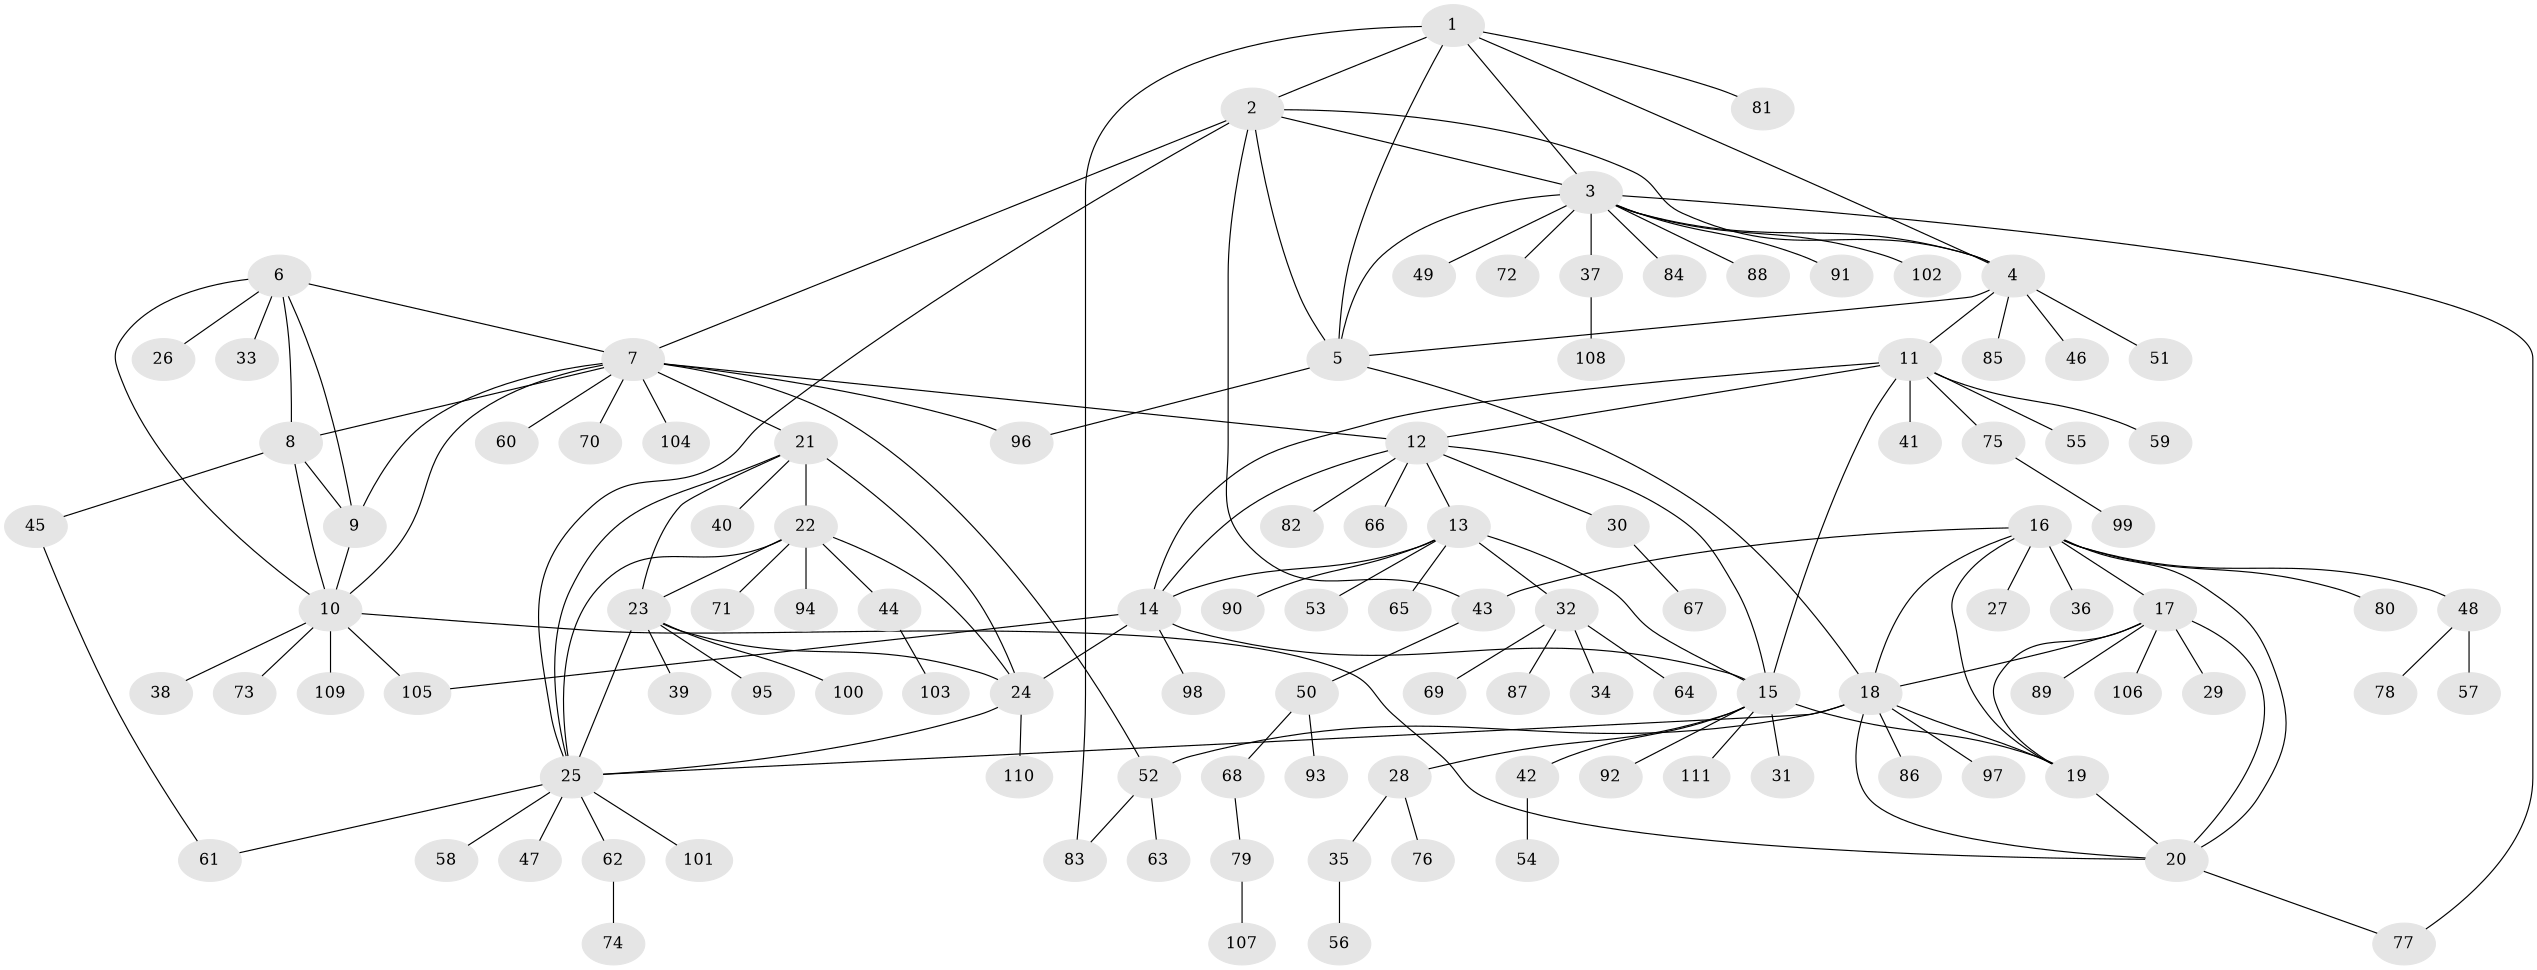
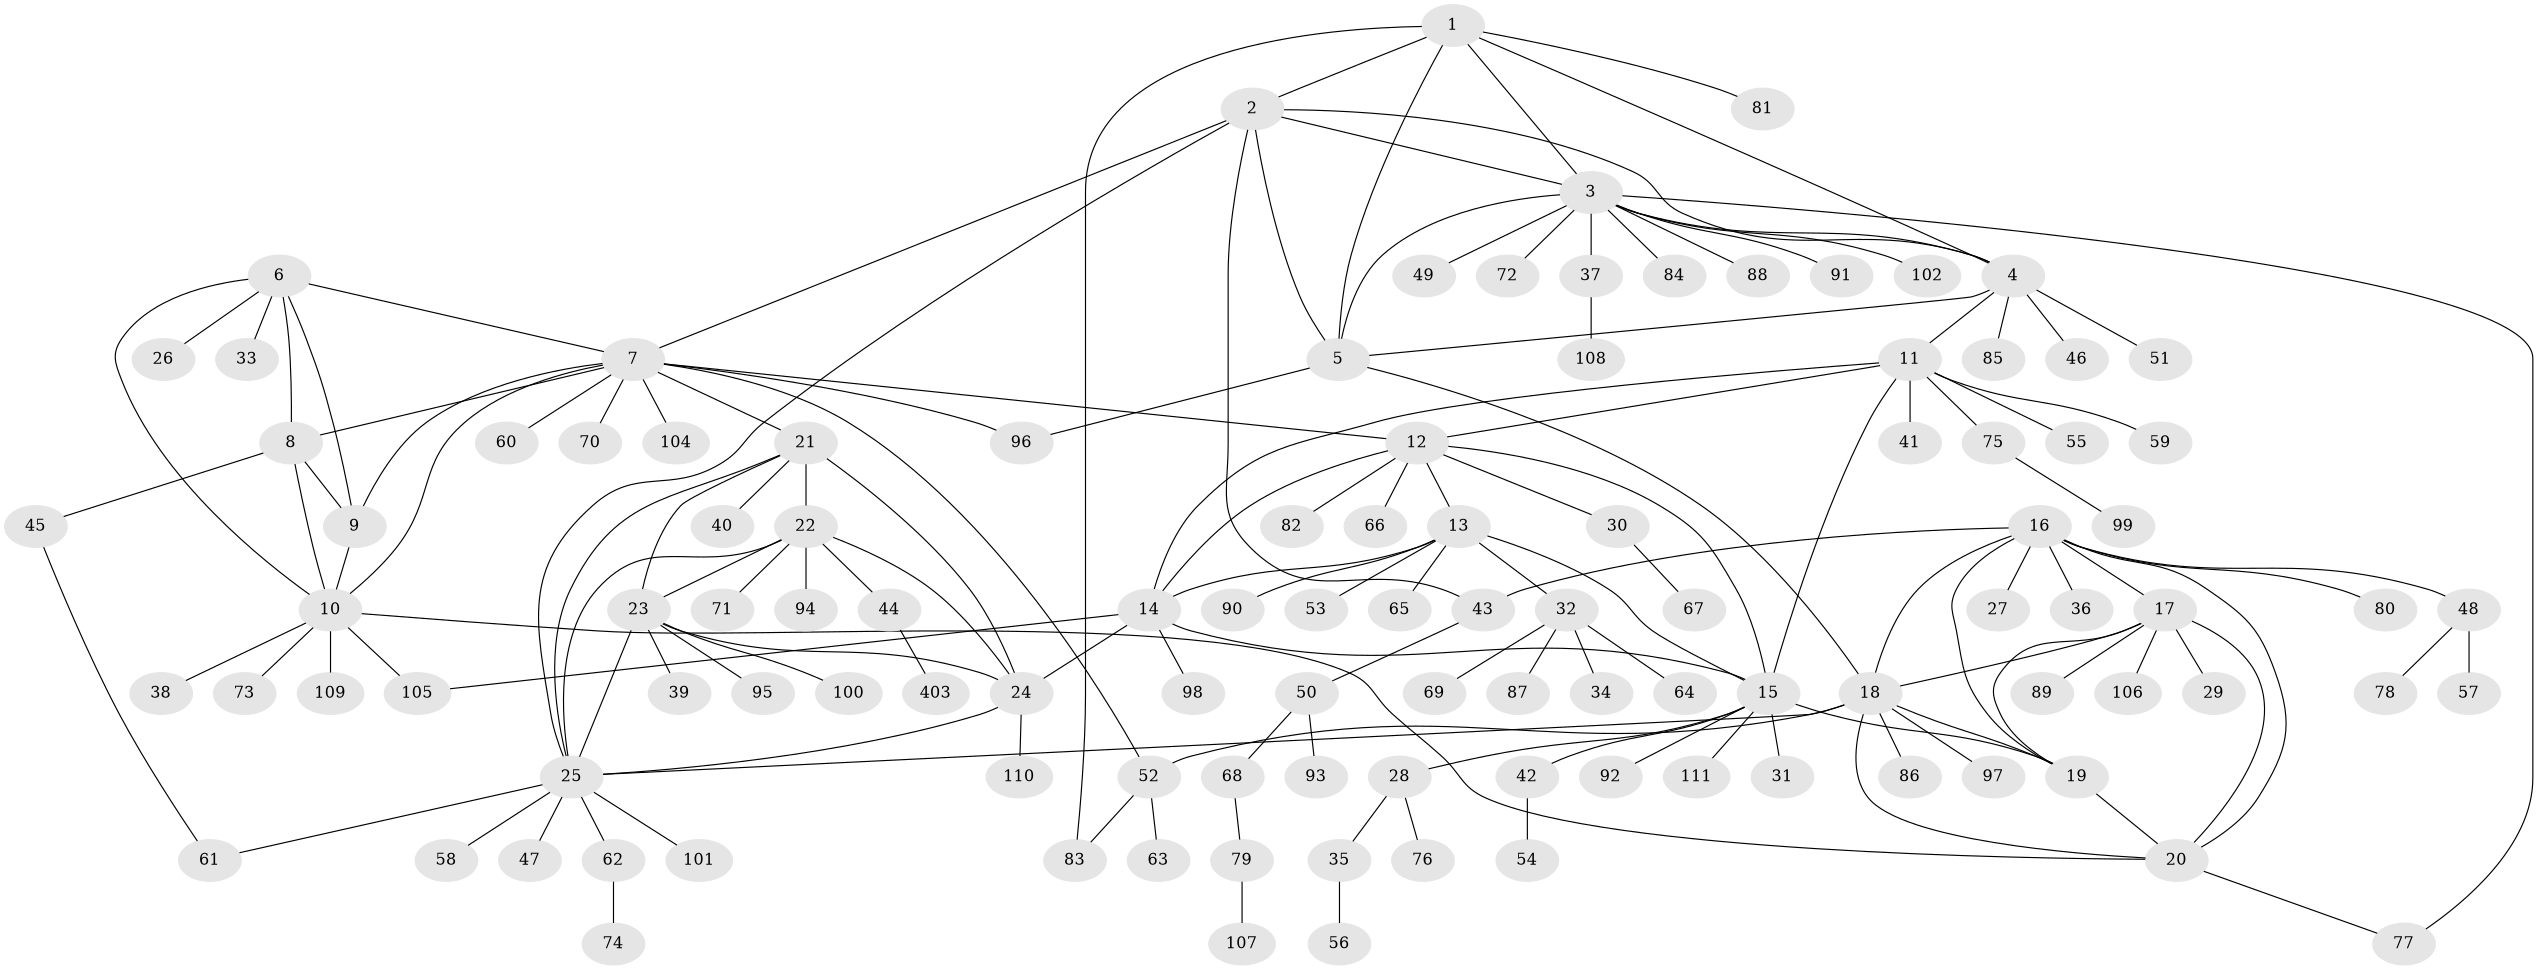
(936, 694) -> (936, 694)
